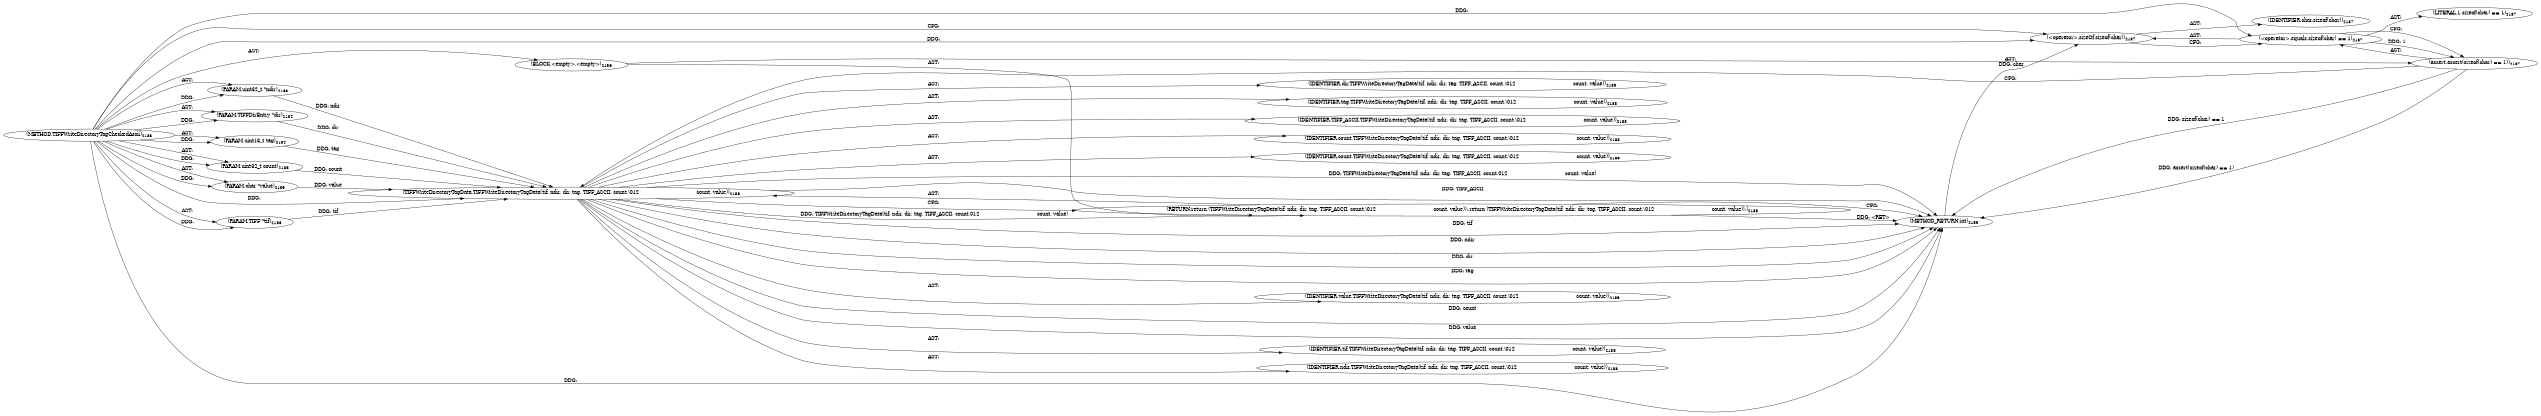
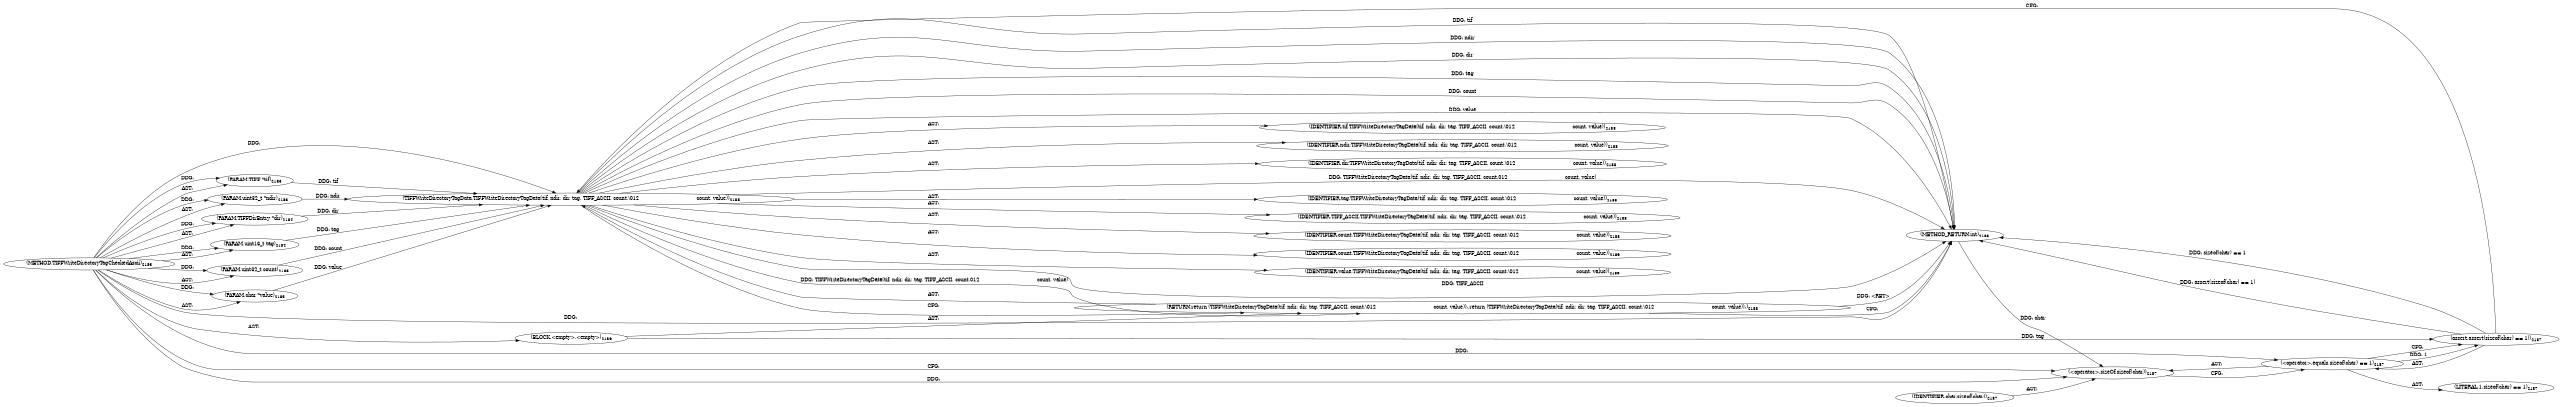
(2197, 29) -> (2052, 391)
(2011, 59) -> (2033, 337)
